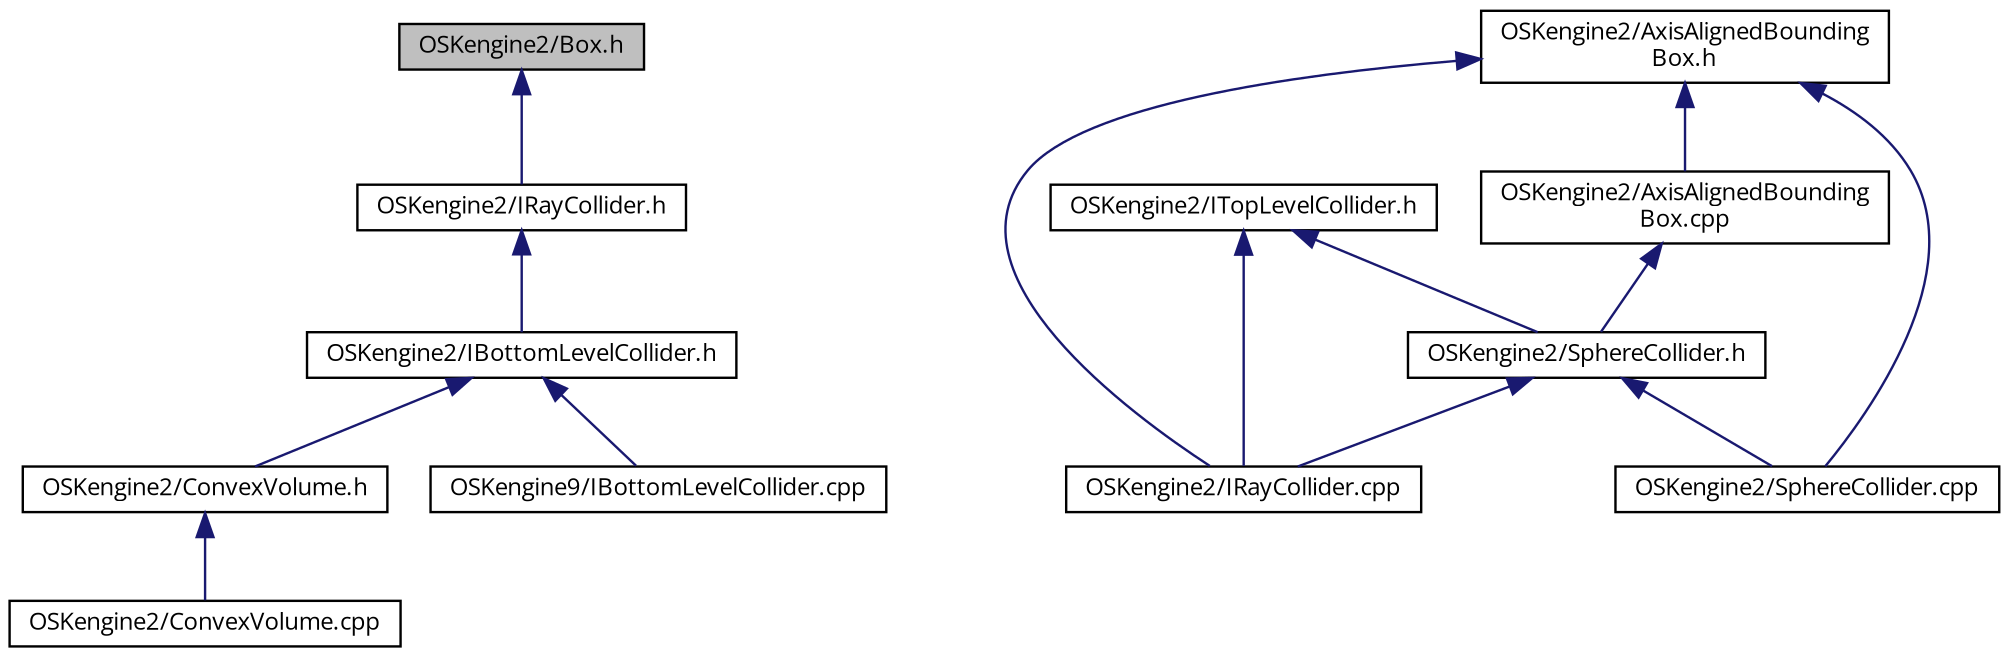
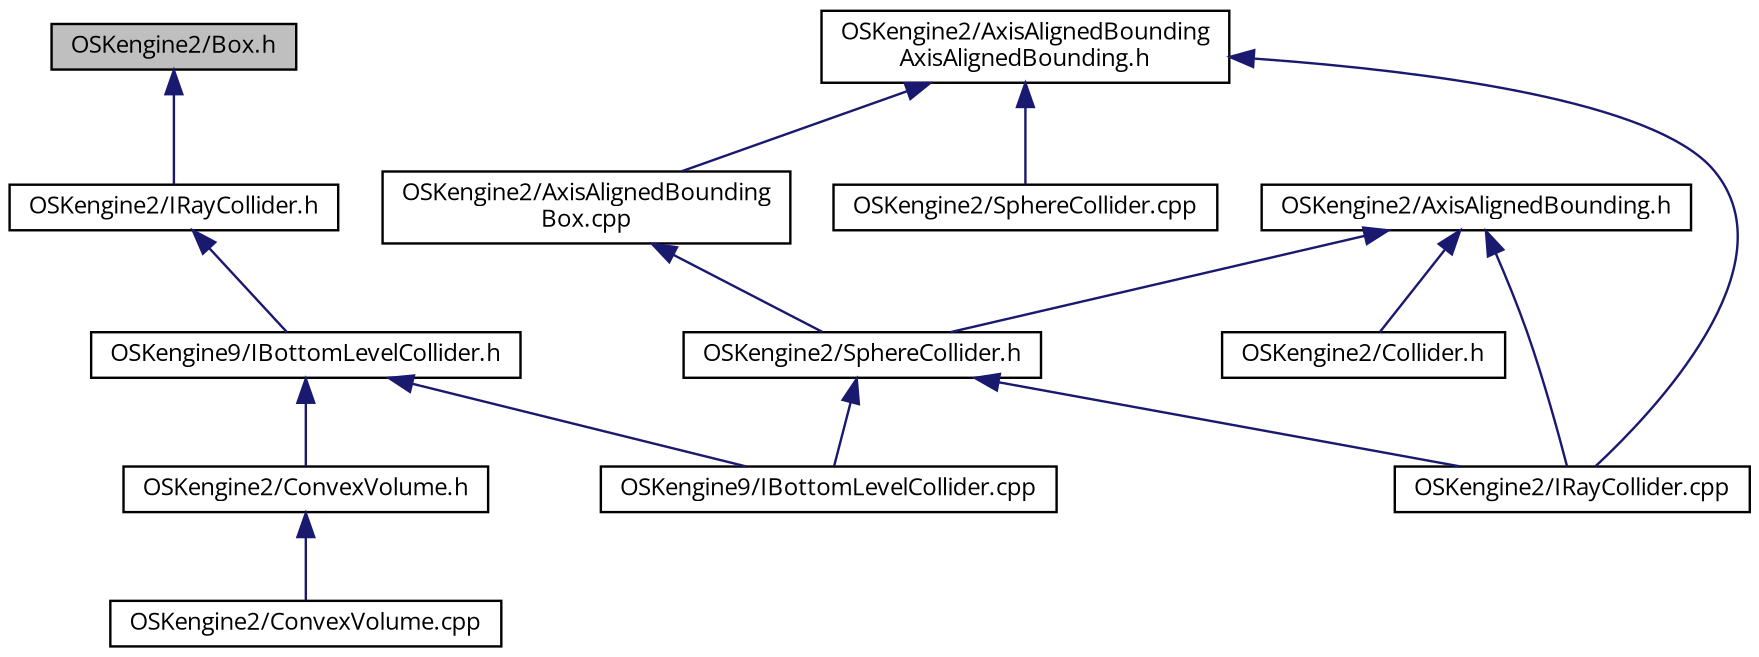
(1685, 47) -> (1025, 47)
(1244, 207) -> (1476, 207)
(522, 355) -> (306, 355)
none -> (1364, 355)
(1708, 428) -> (842, 434)
